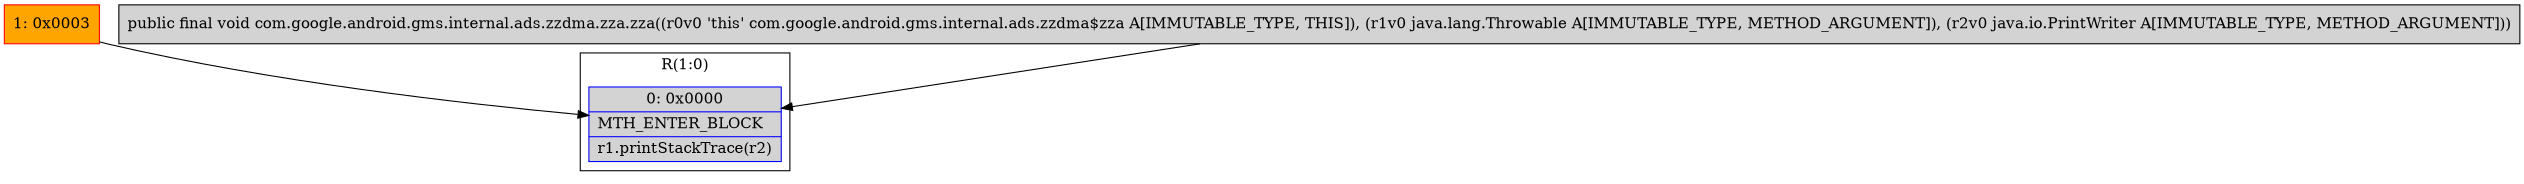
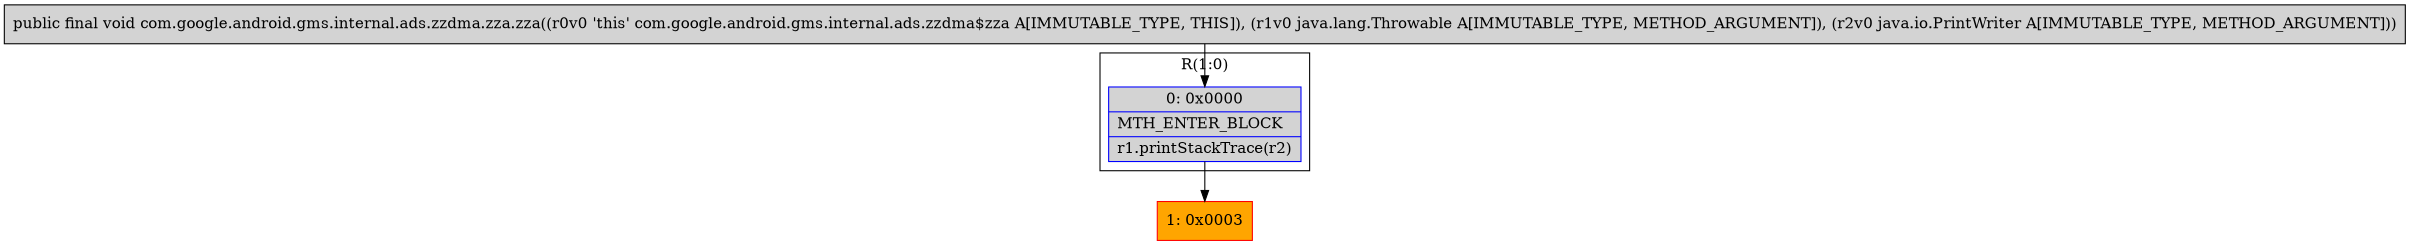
(337, 86) -> (1205, 177)
